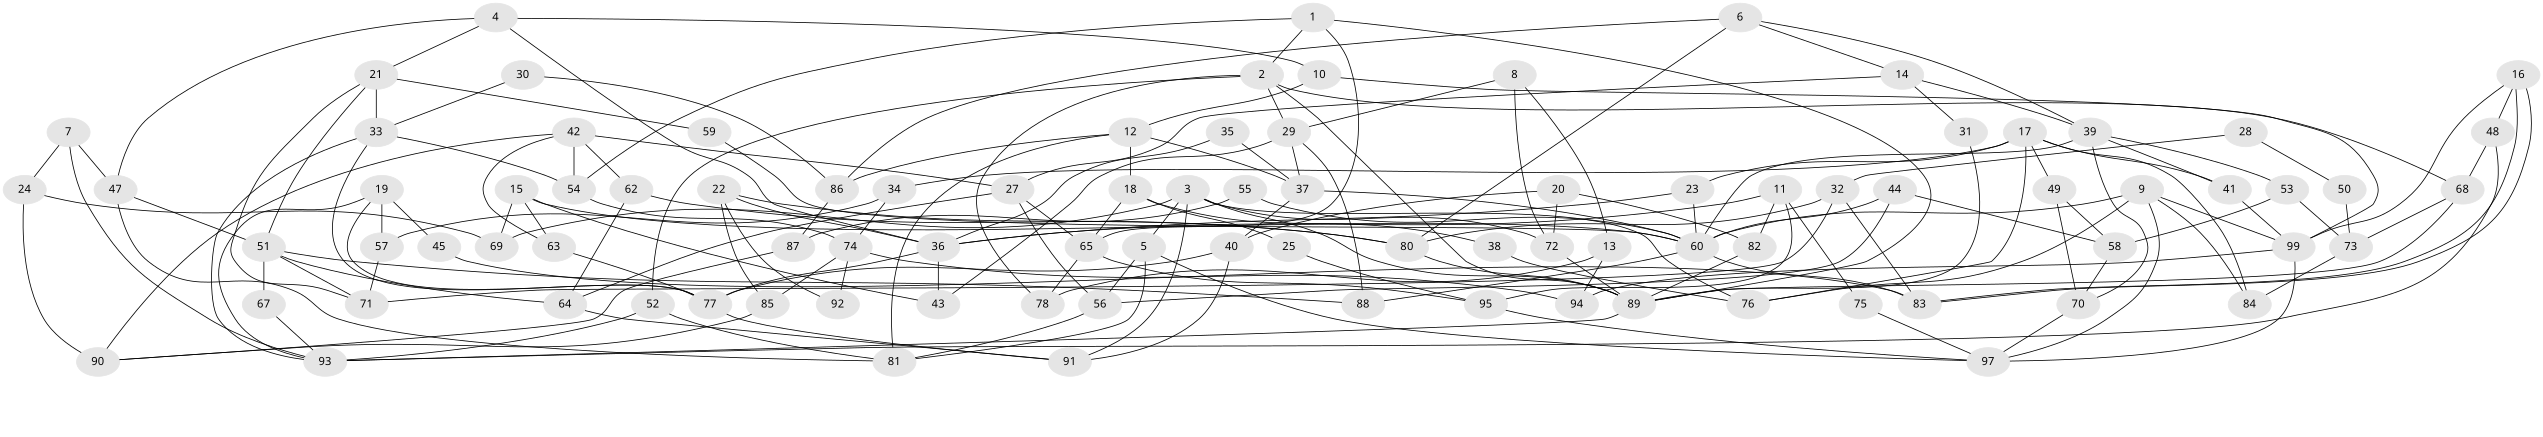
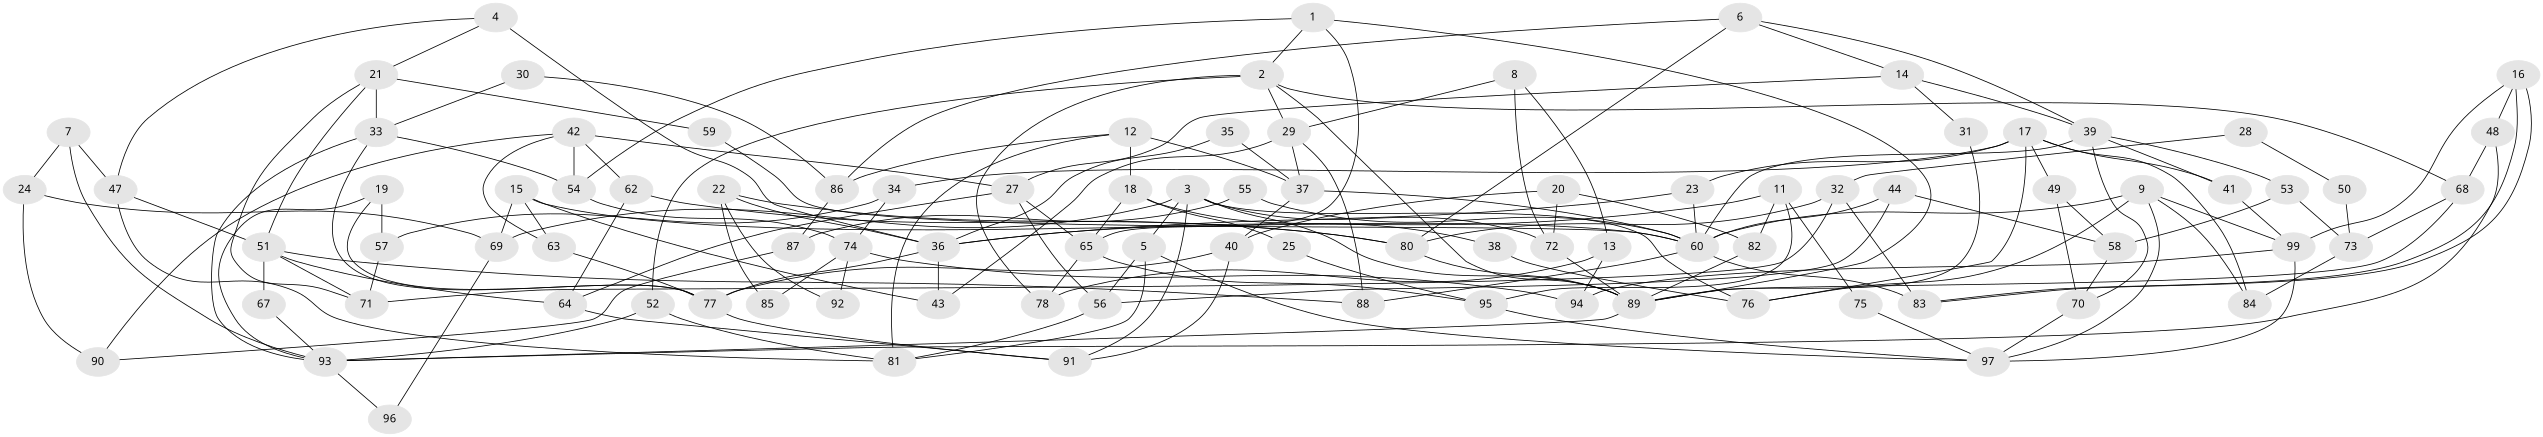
(1319, 75) -> none
(439, 247) -> none
(437, 345) -> none
none -> (390, 419)
